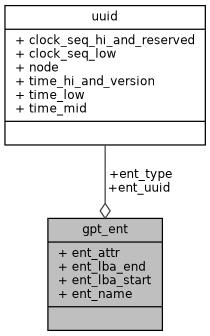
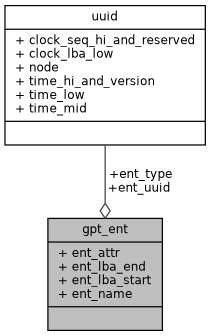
(66, 54) -> (65, 54)
